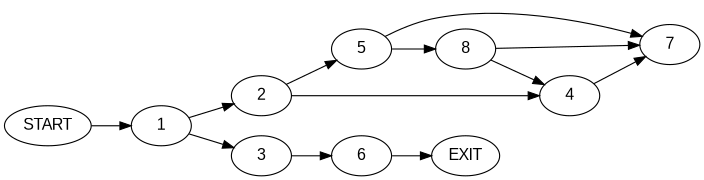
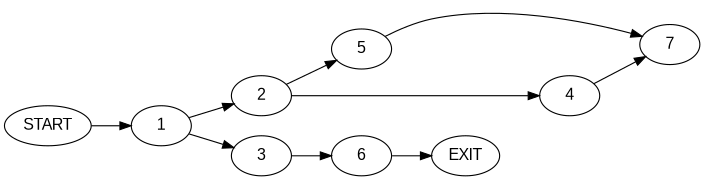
(466, 49) -> none
